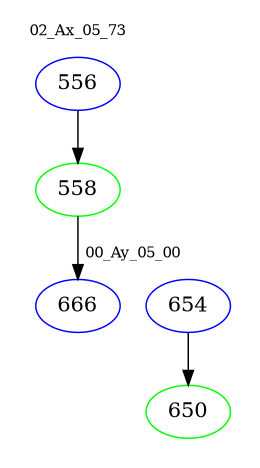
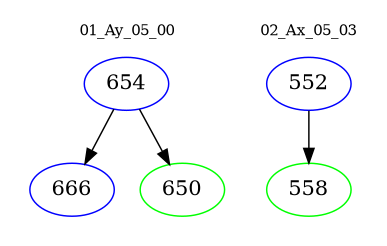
(78, 32) -> (309, 32)
(78, 84) -> (309, 84)
(78, 249) -> (103, 130)
(133, 254) -> (127, 32)
